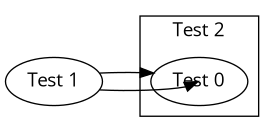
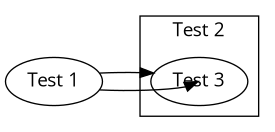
(199, 82) -> (199, 82)
